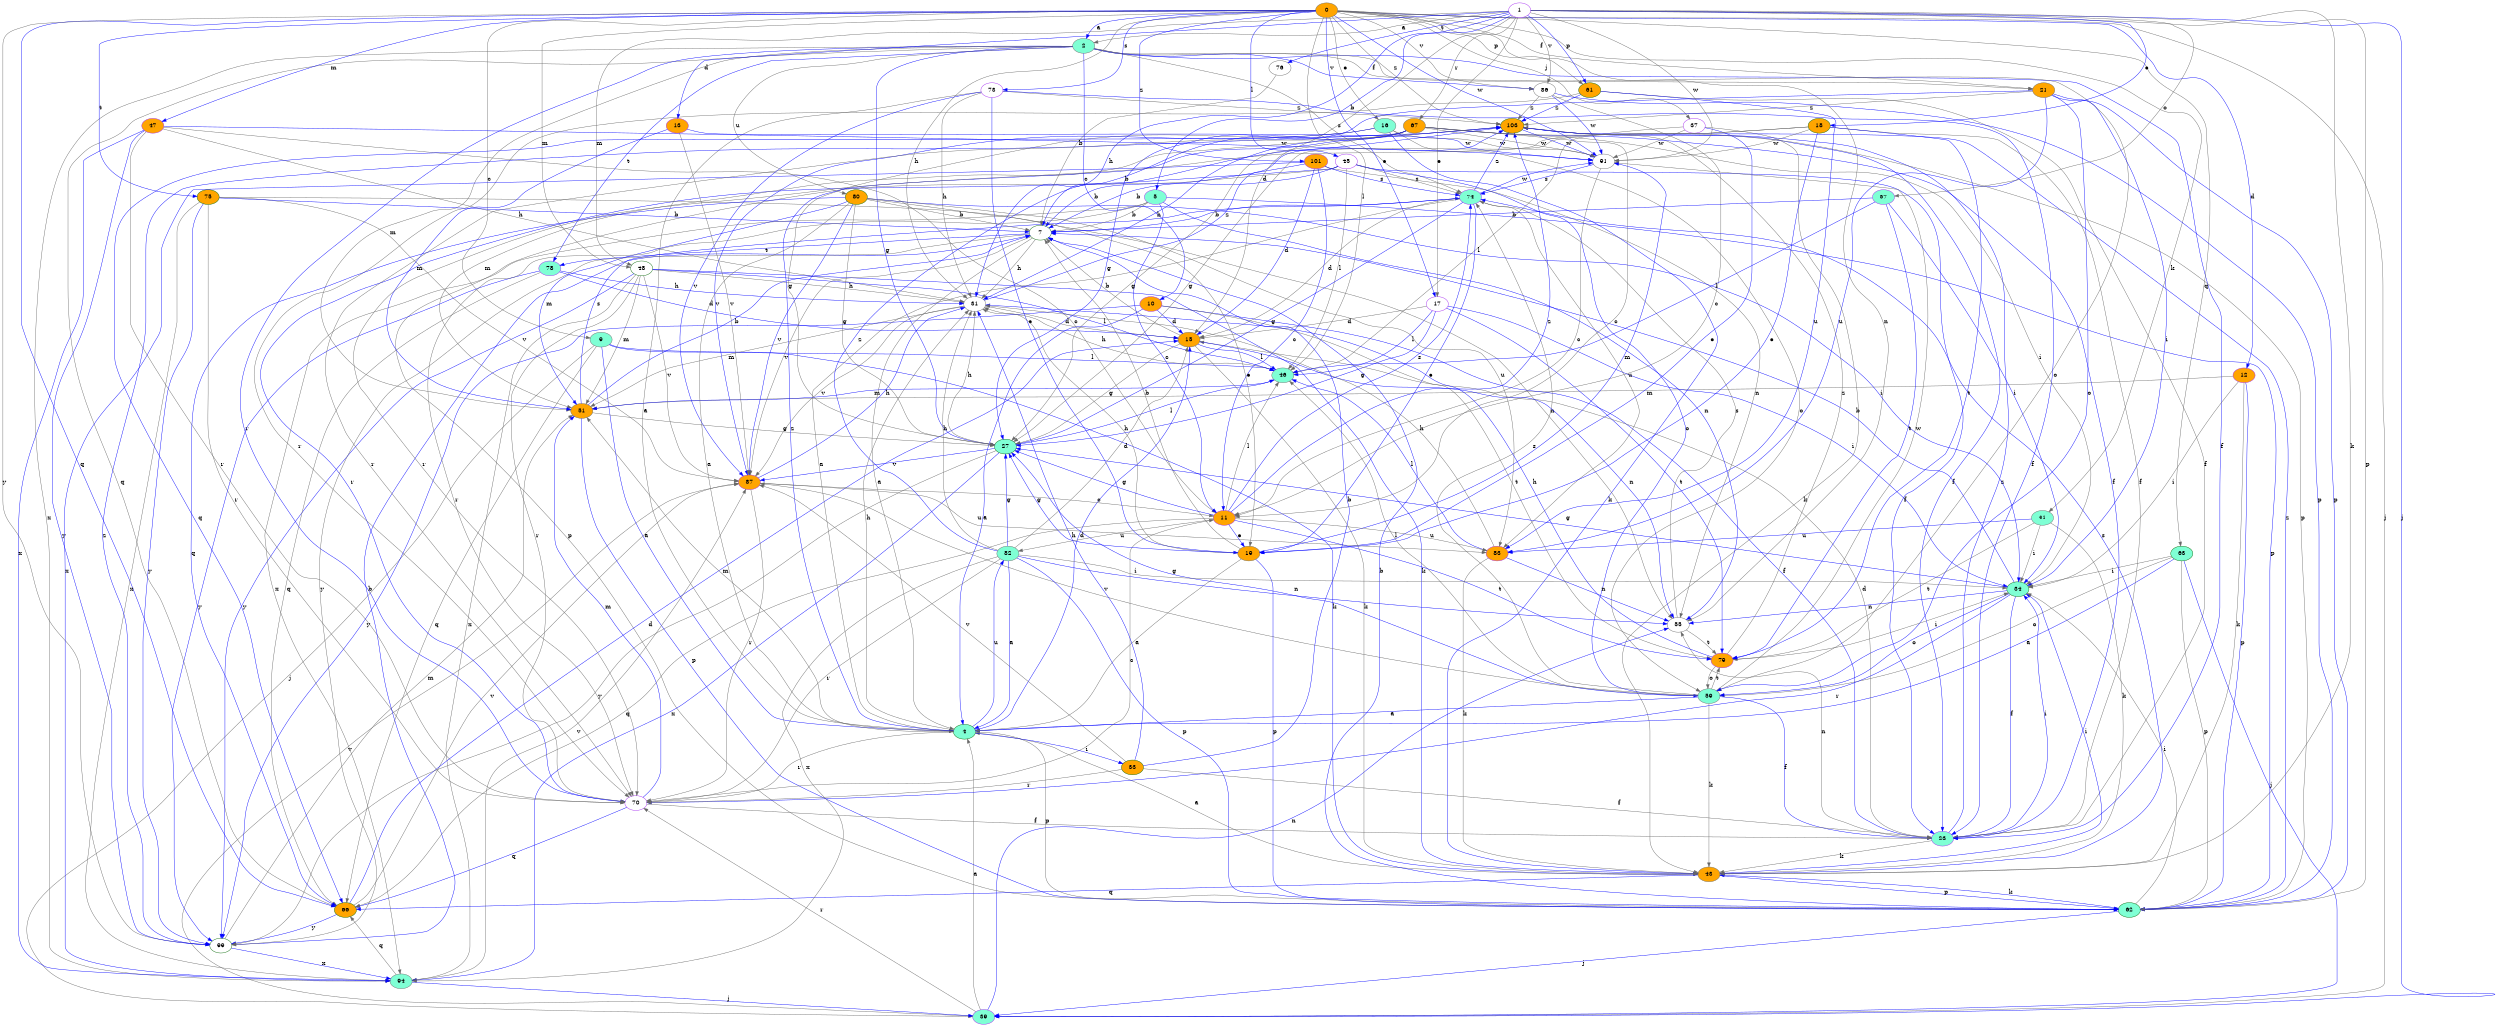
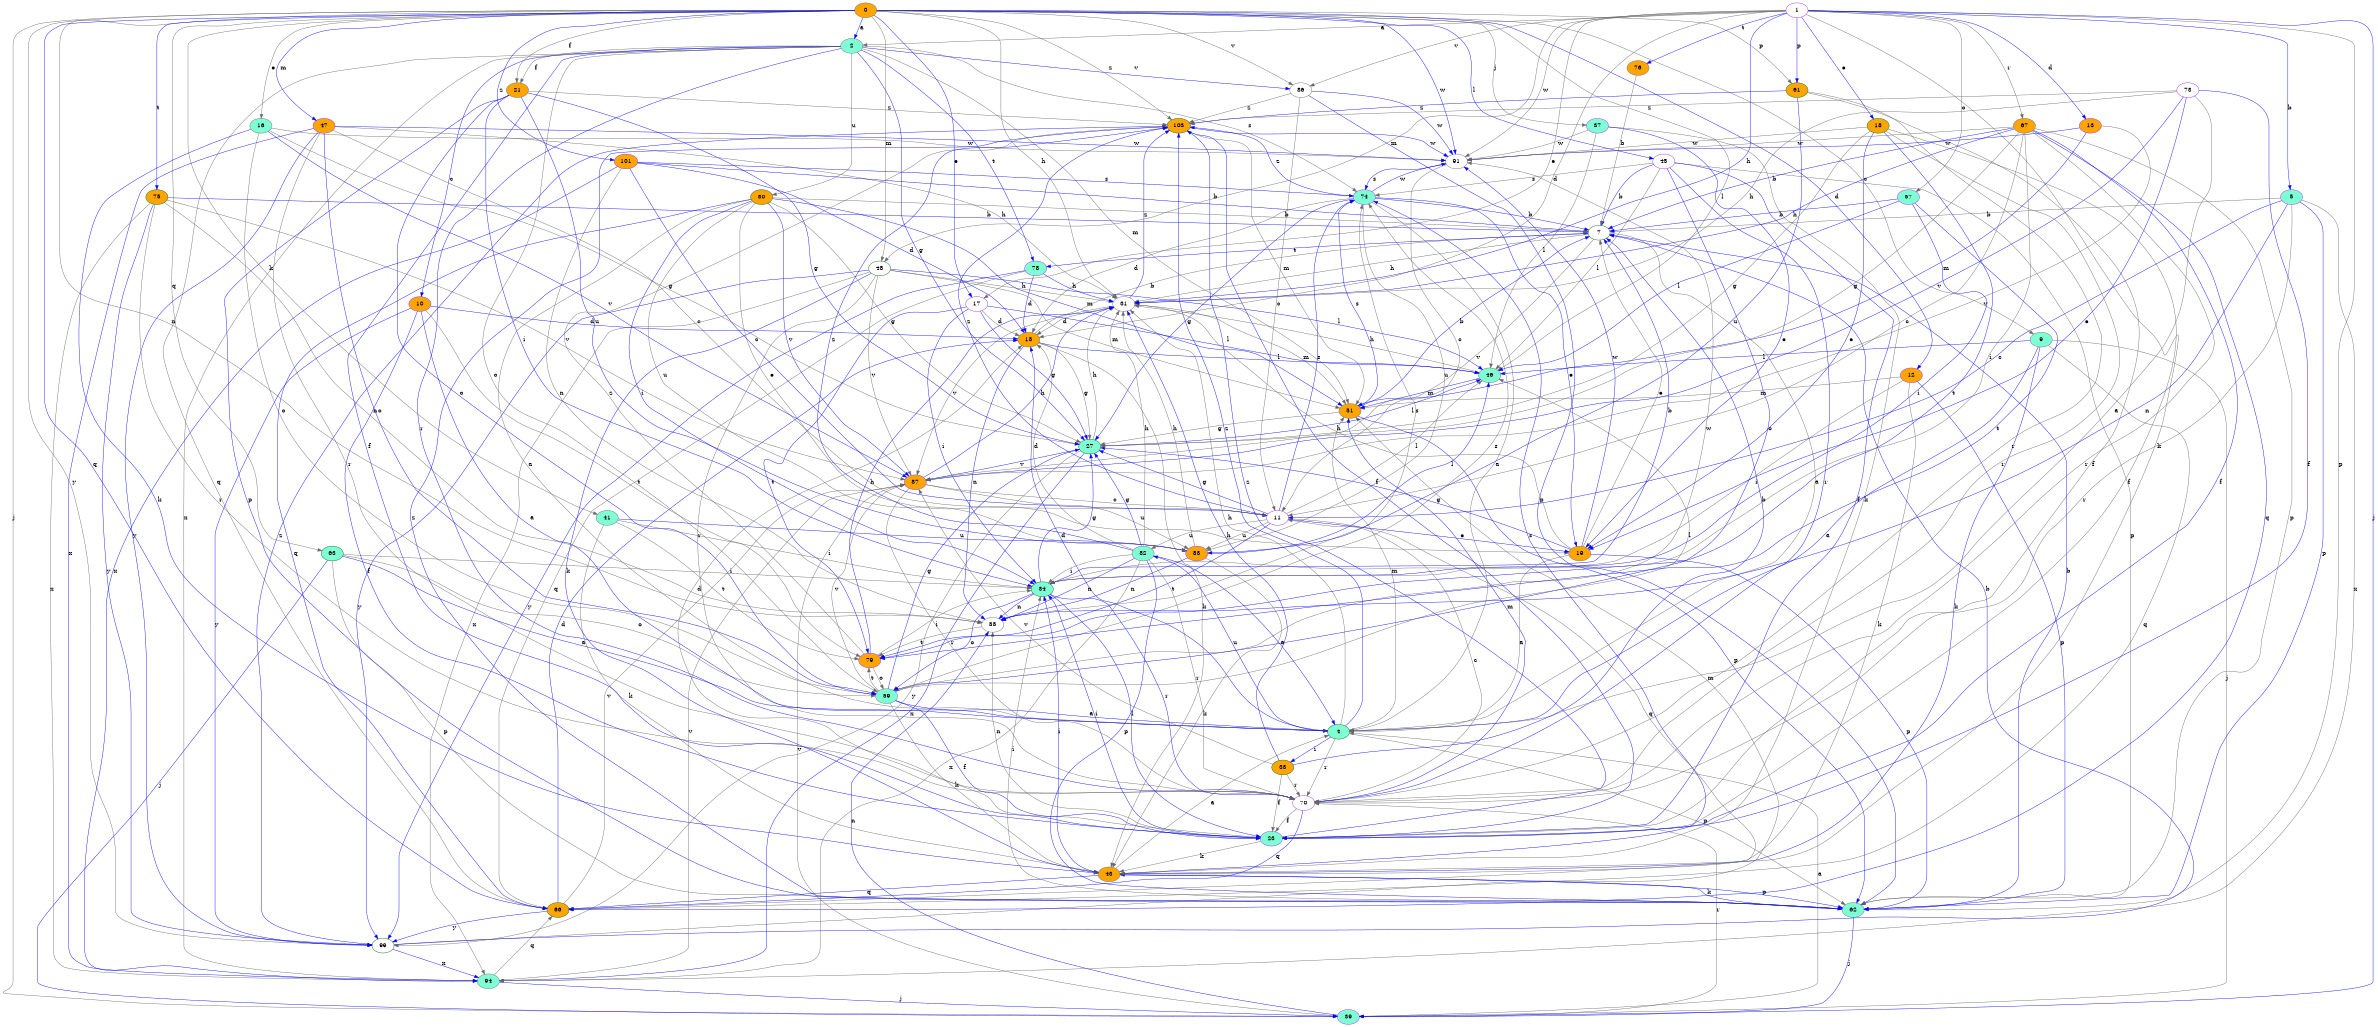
(1123, 47) -> none
(1280, 68) -> (1638, 68)
(1694, 126) -> (1597, 126)
(1627, 357) -> (1615, 357)
(389, 393) -> none
(1147, 393) -> (1661, 393)
(1224, 518) -> (1277, 518)
none -> (469, 535)
(2012, 714) -> (1133, 714)
(2129, 910) -> (1853, 910)
